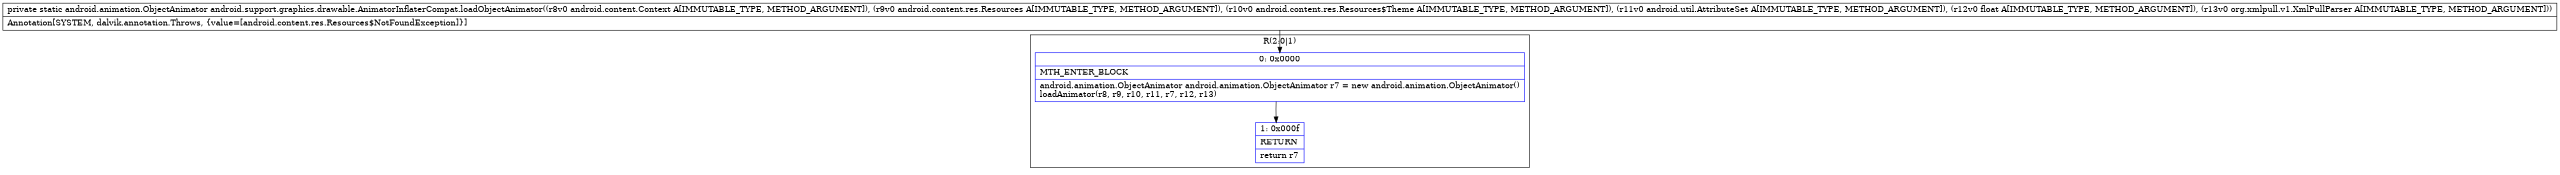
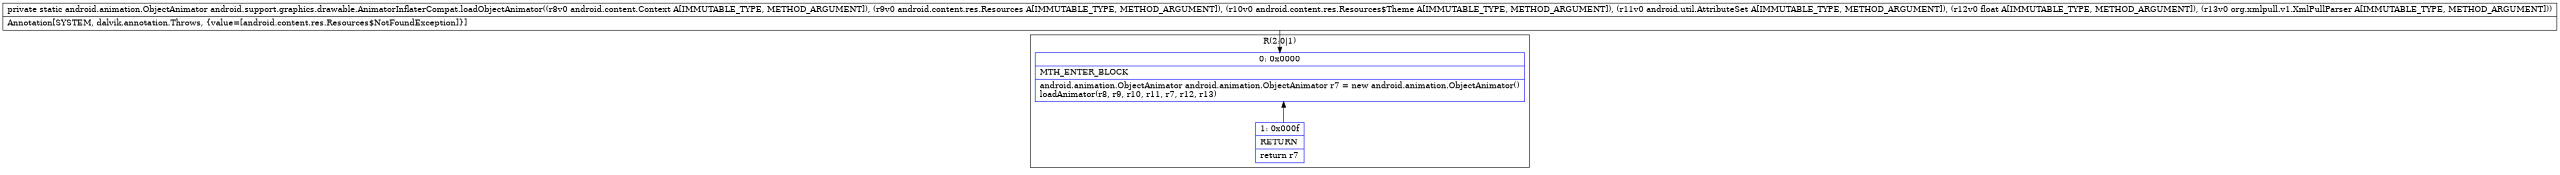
(1276, 109) -> (1284, 115)
